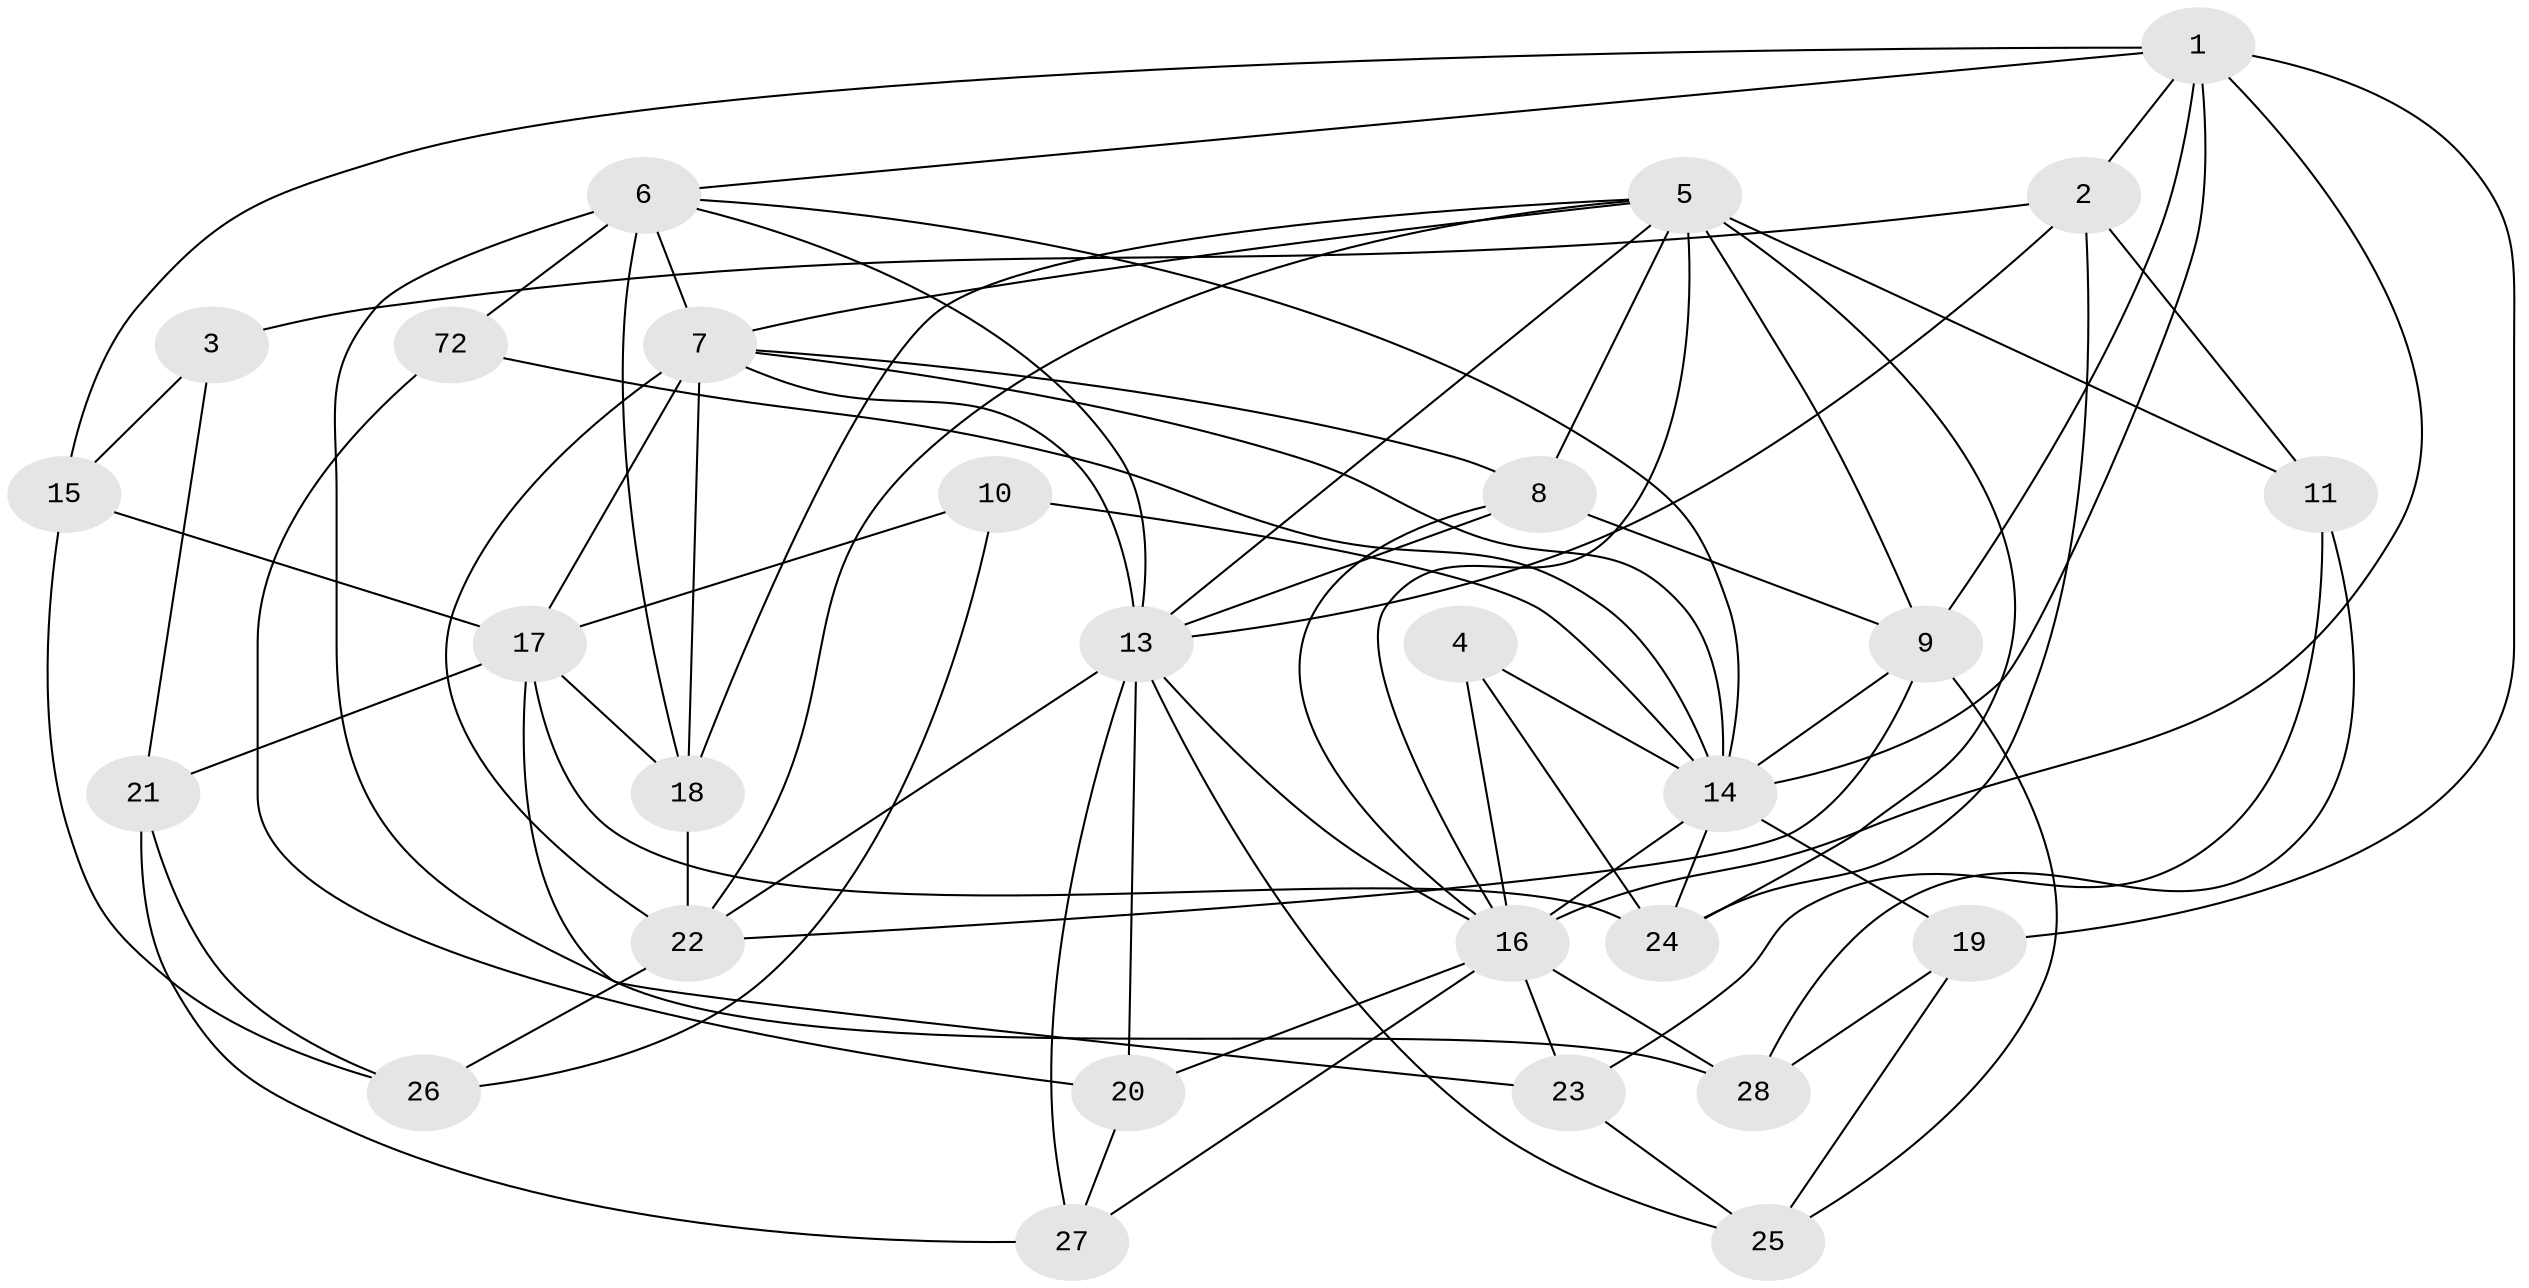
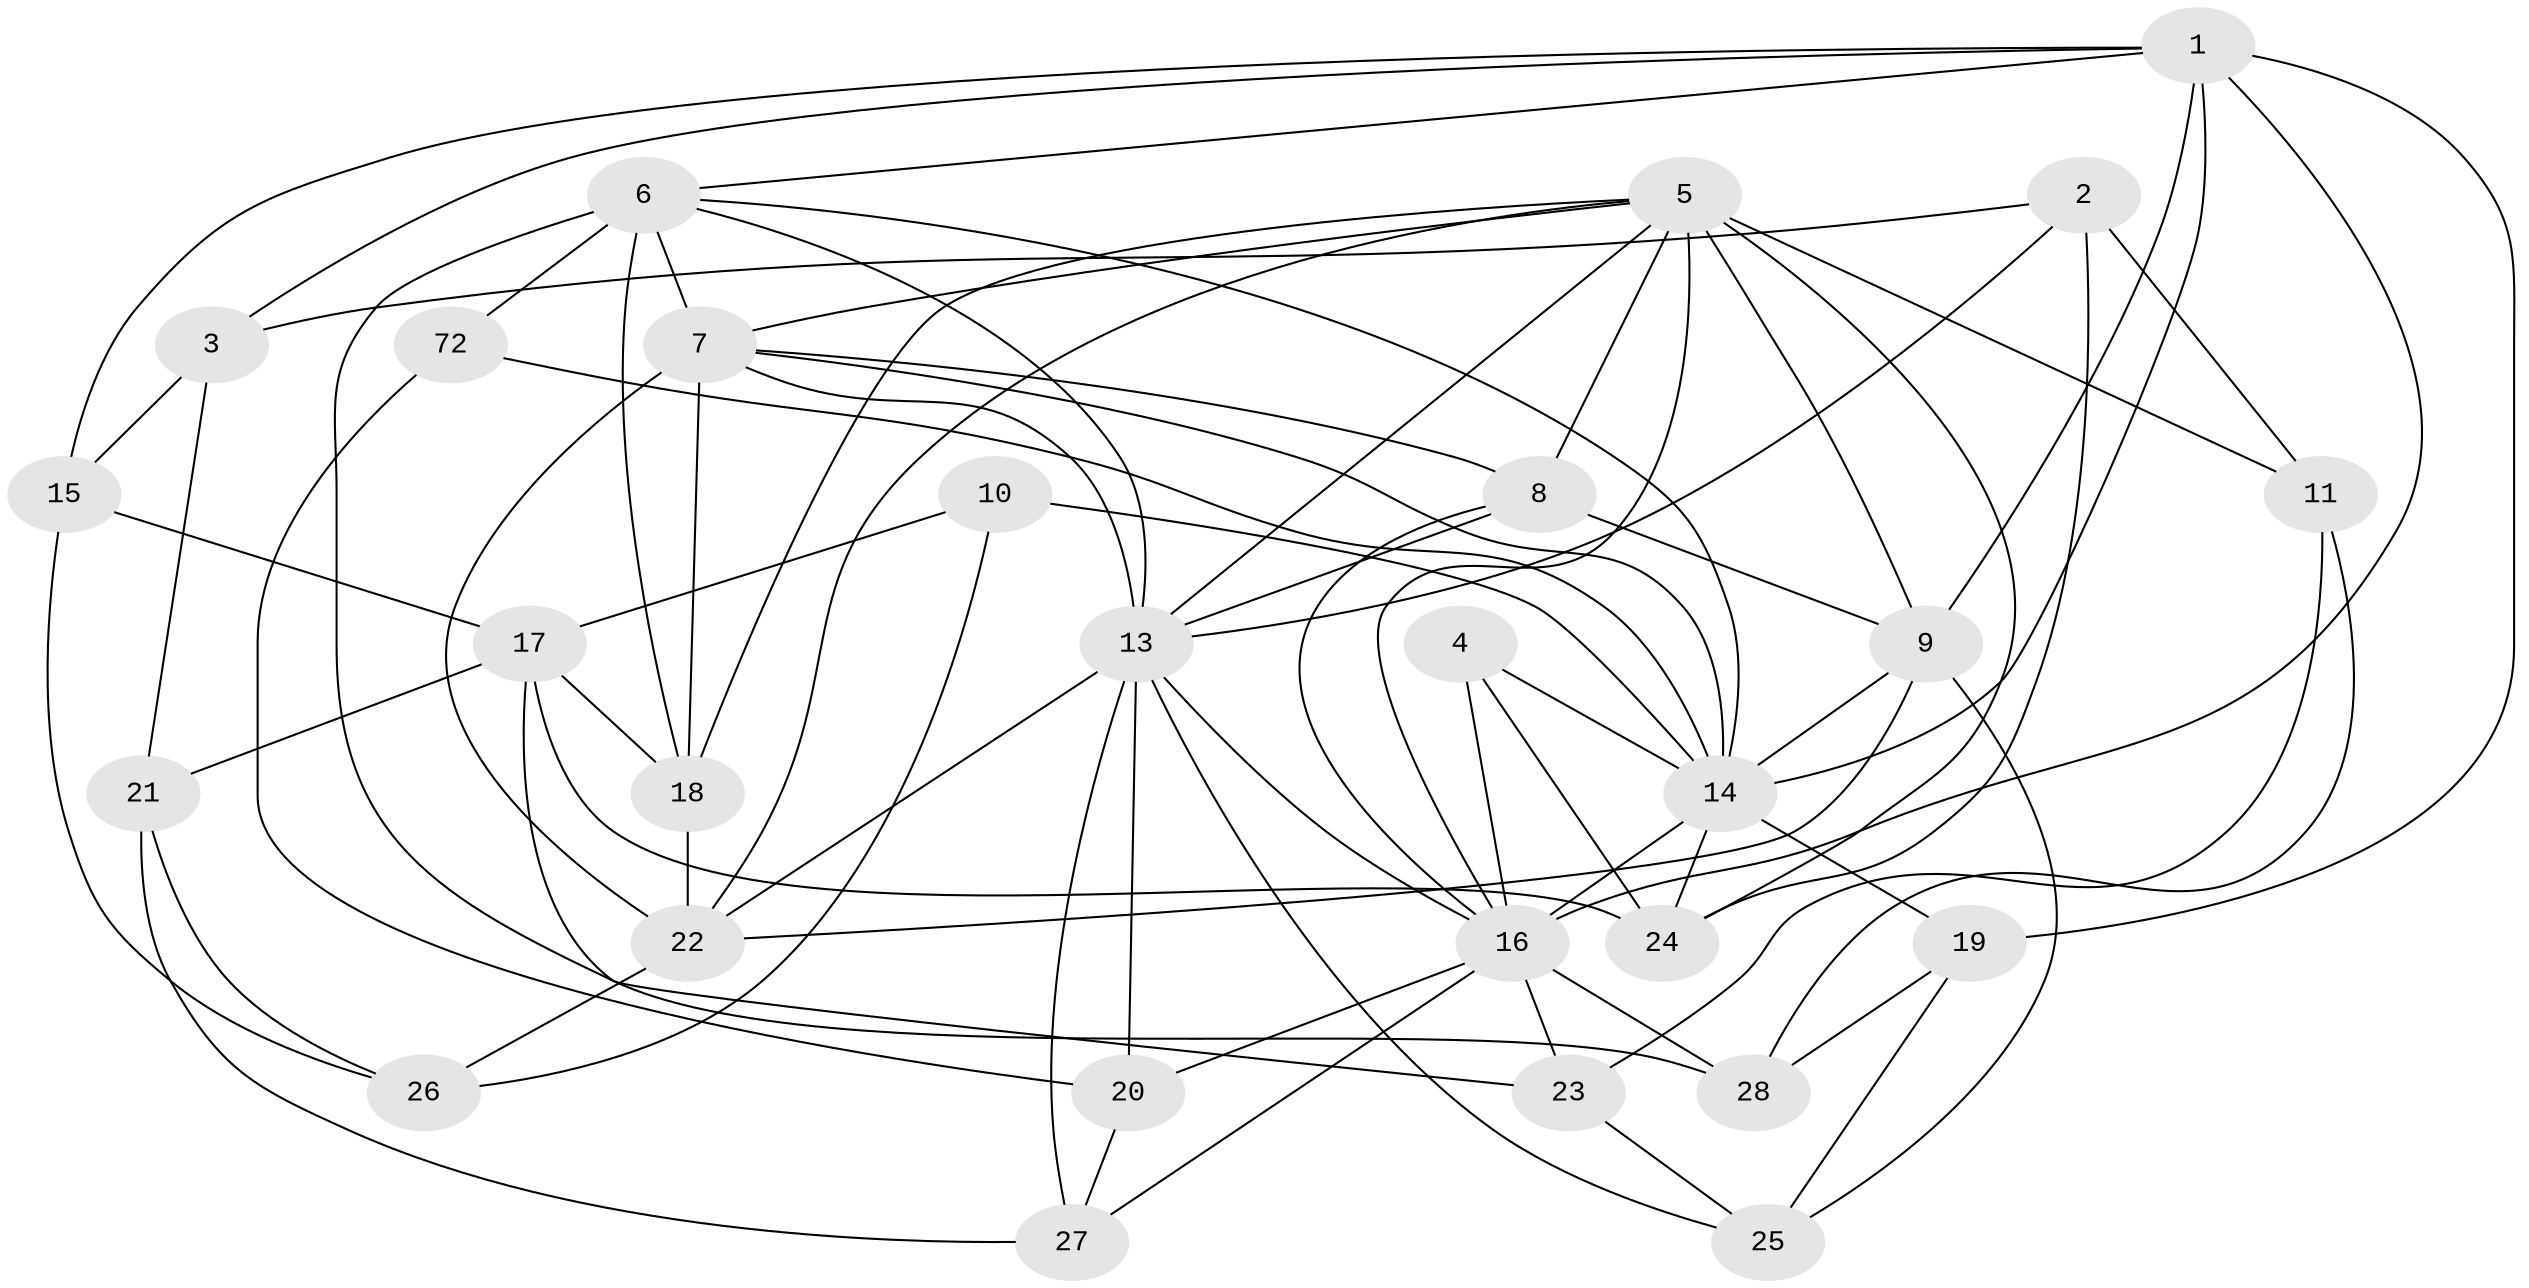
(2141, 121) -> (1174, 84)
(615, 494) -> none
